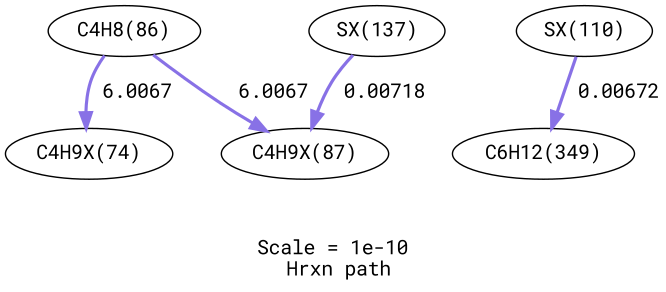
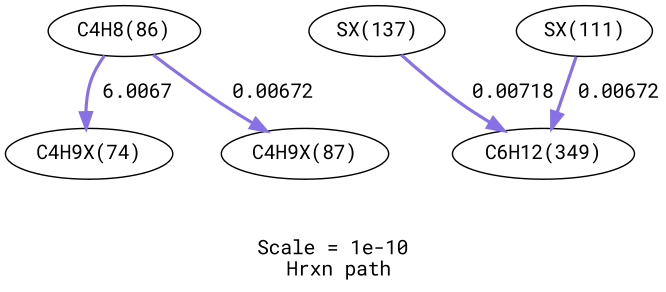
(584, 31) -> (584, 31)
(332, 82) -> (444, 91)
(268, 92) -> (268, 92)
